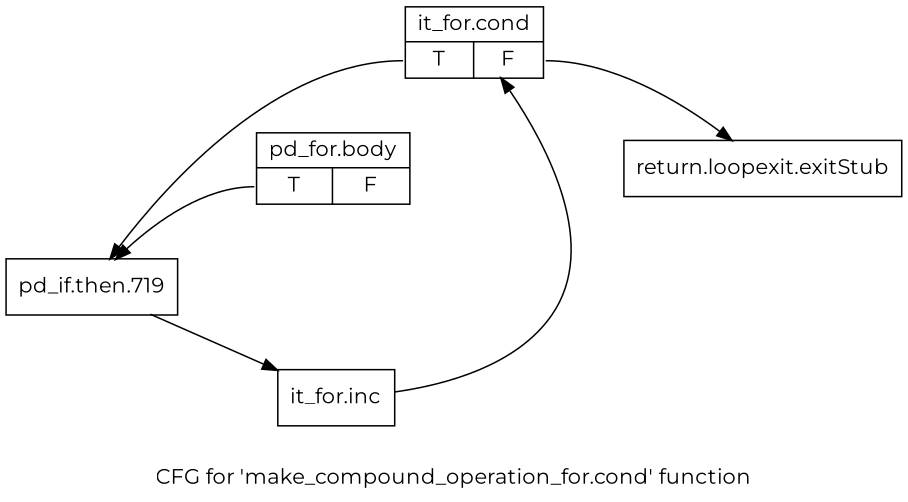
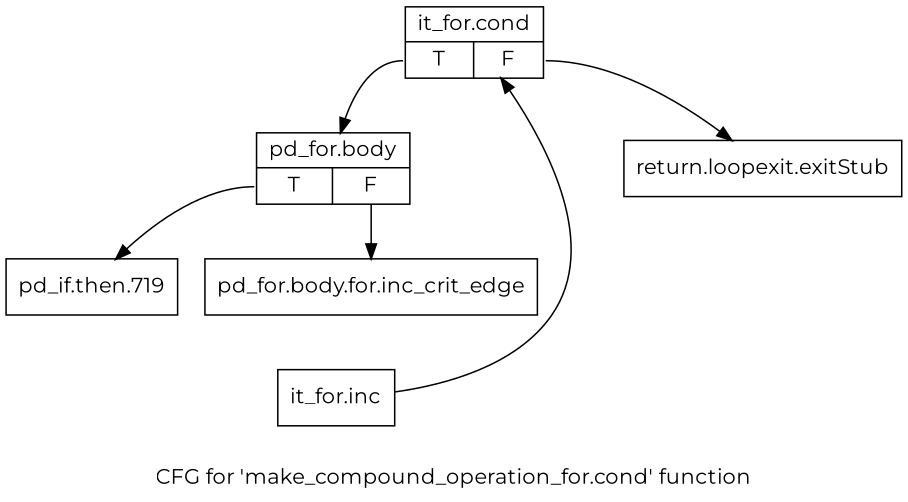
(242, 123) -> (366, 80)
none -> (371, 287)
(207, 339) -> none
